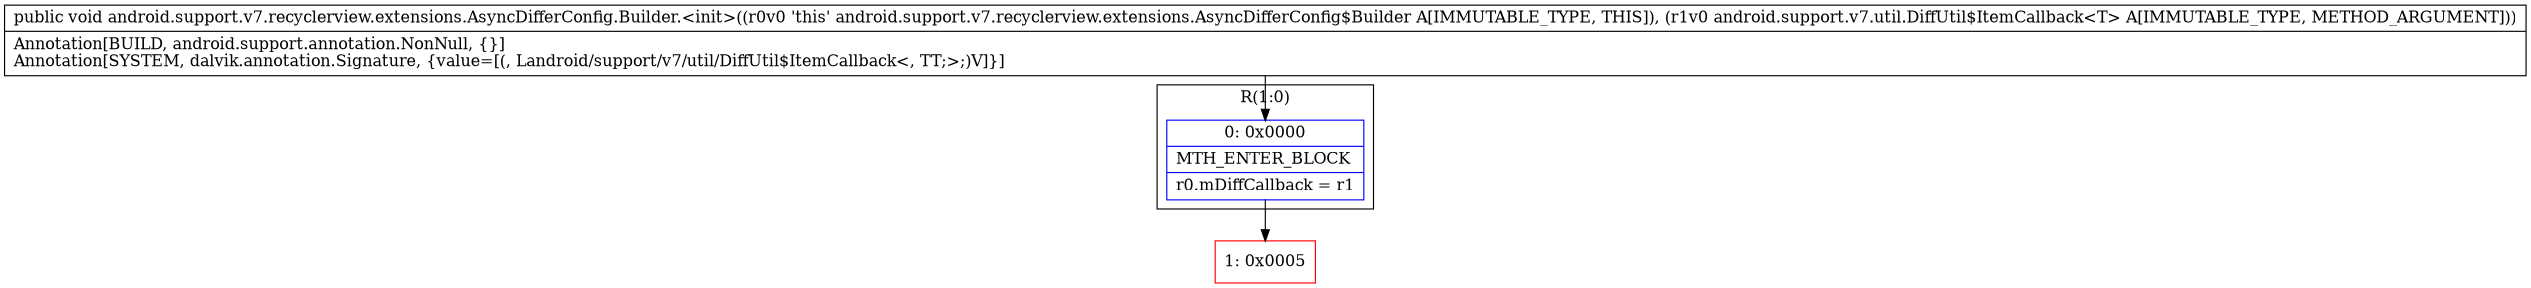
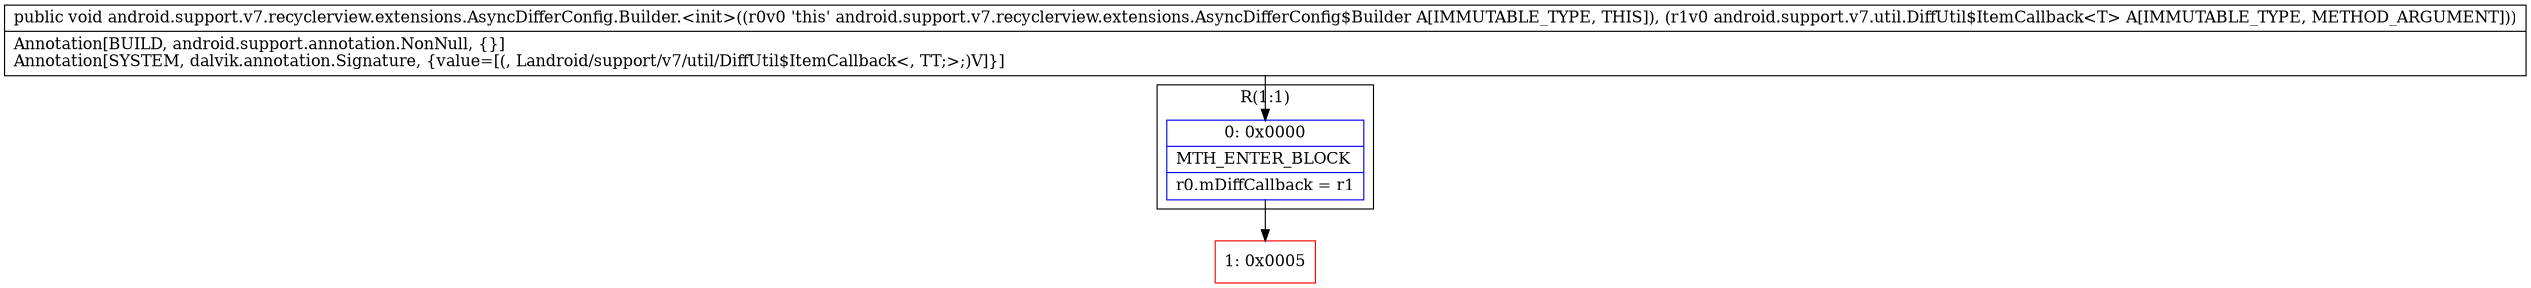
(1265, 98) -> (1265, 98)
